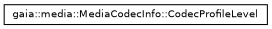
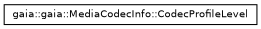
(136, 15) -> (131, 15)
